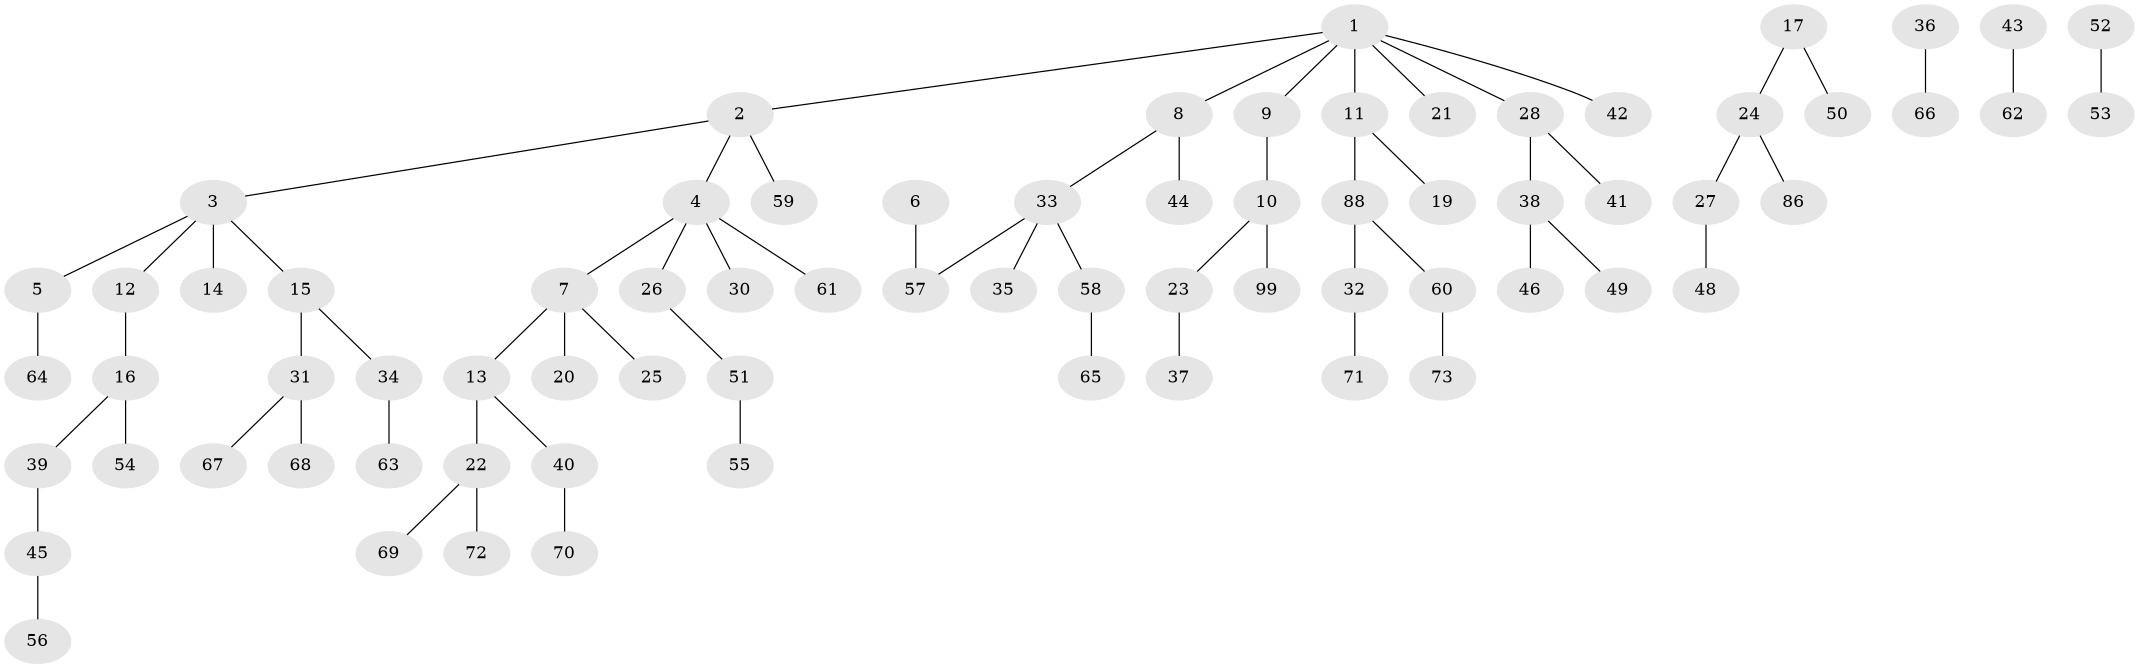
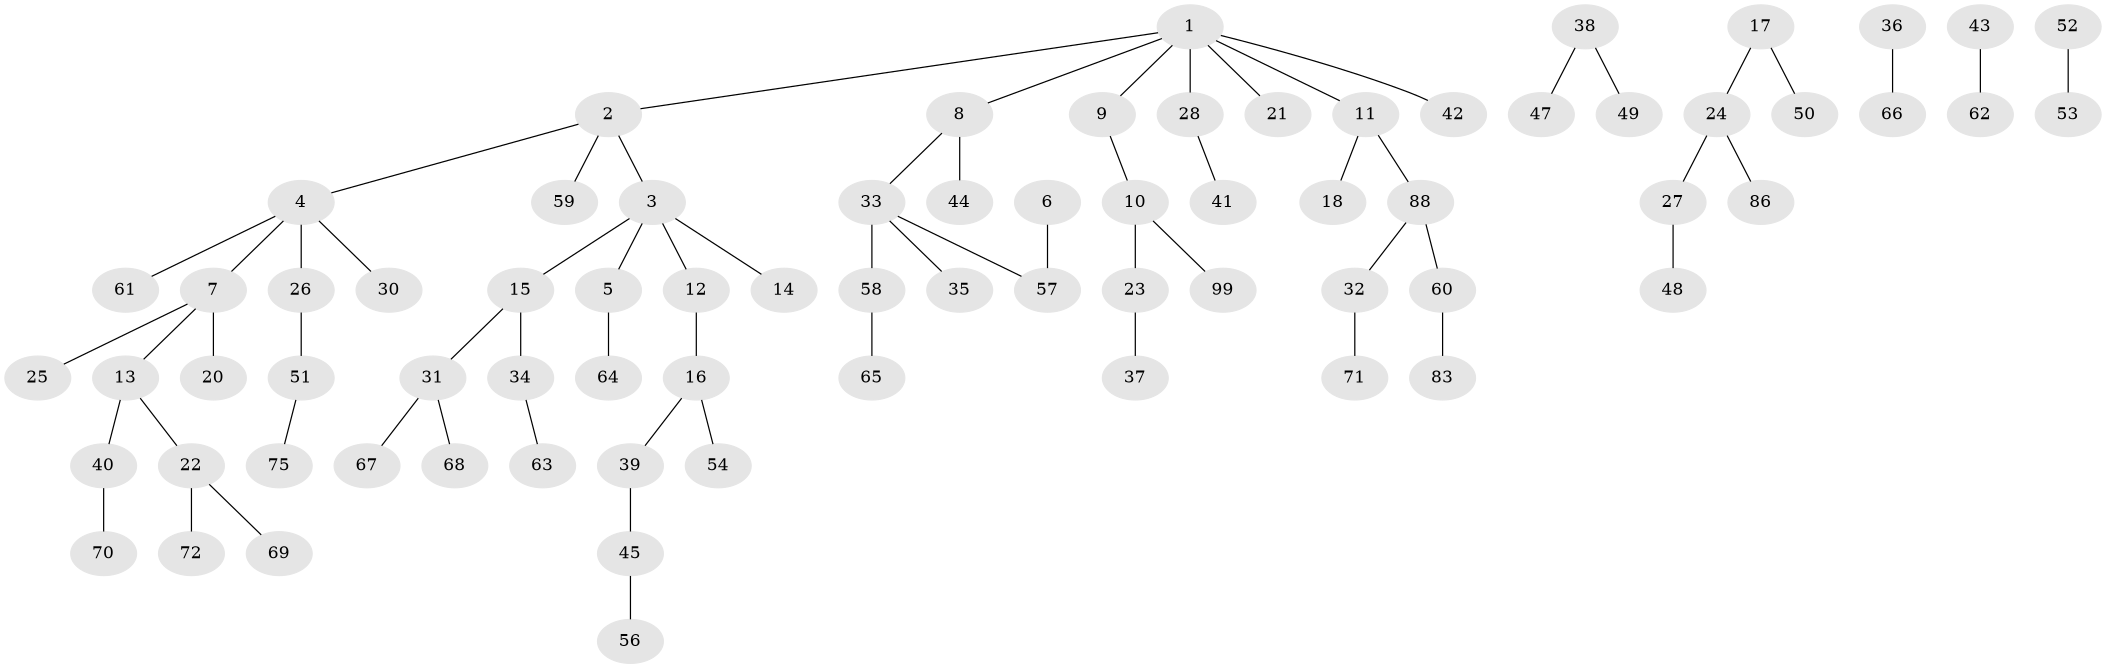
(1530, 159) -> none
(1443, 202) -> (1333, 202)
(1530, 290) -> (1541, 115)
(1443, 378) -> (1443, 378)
(740, 466) -> (279, 466)
